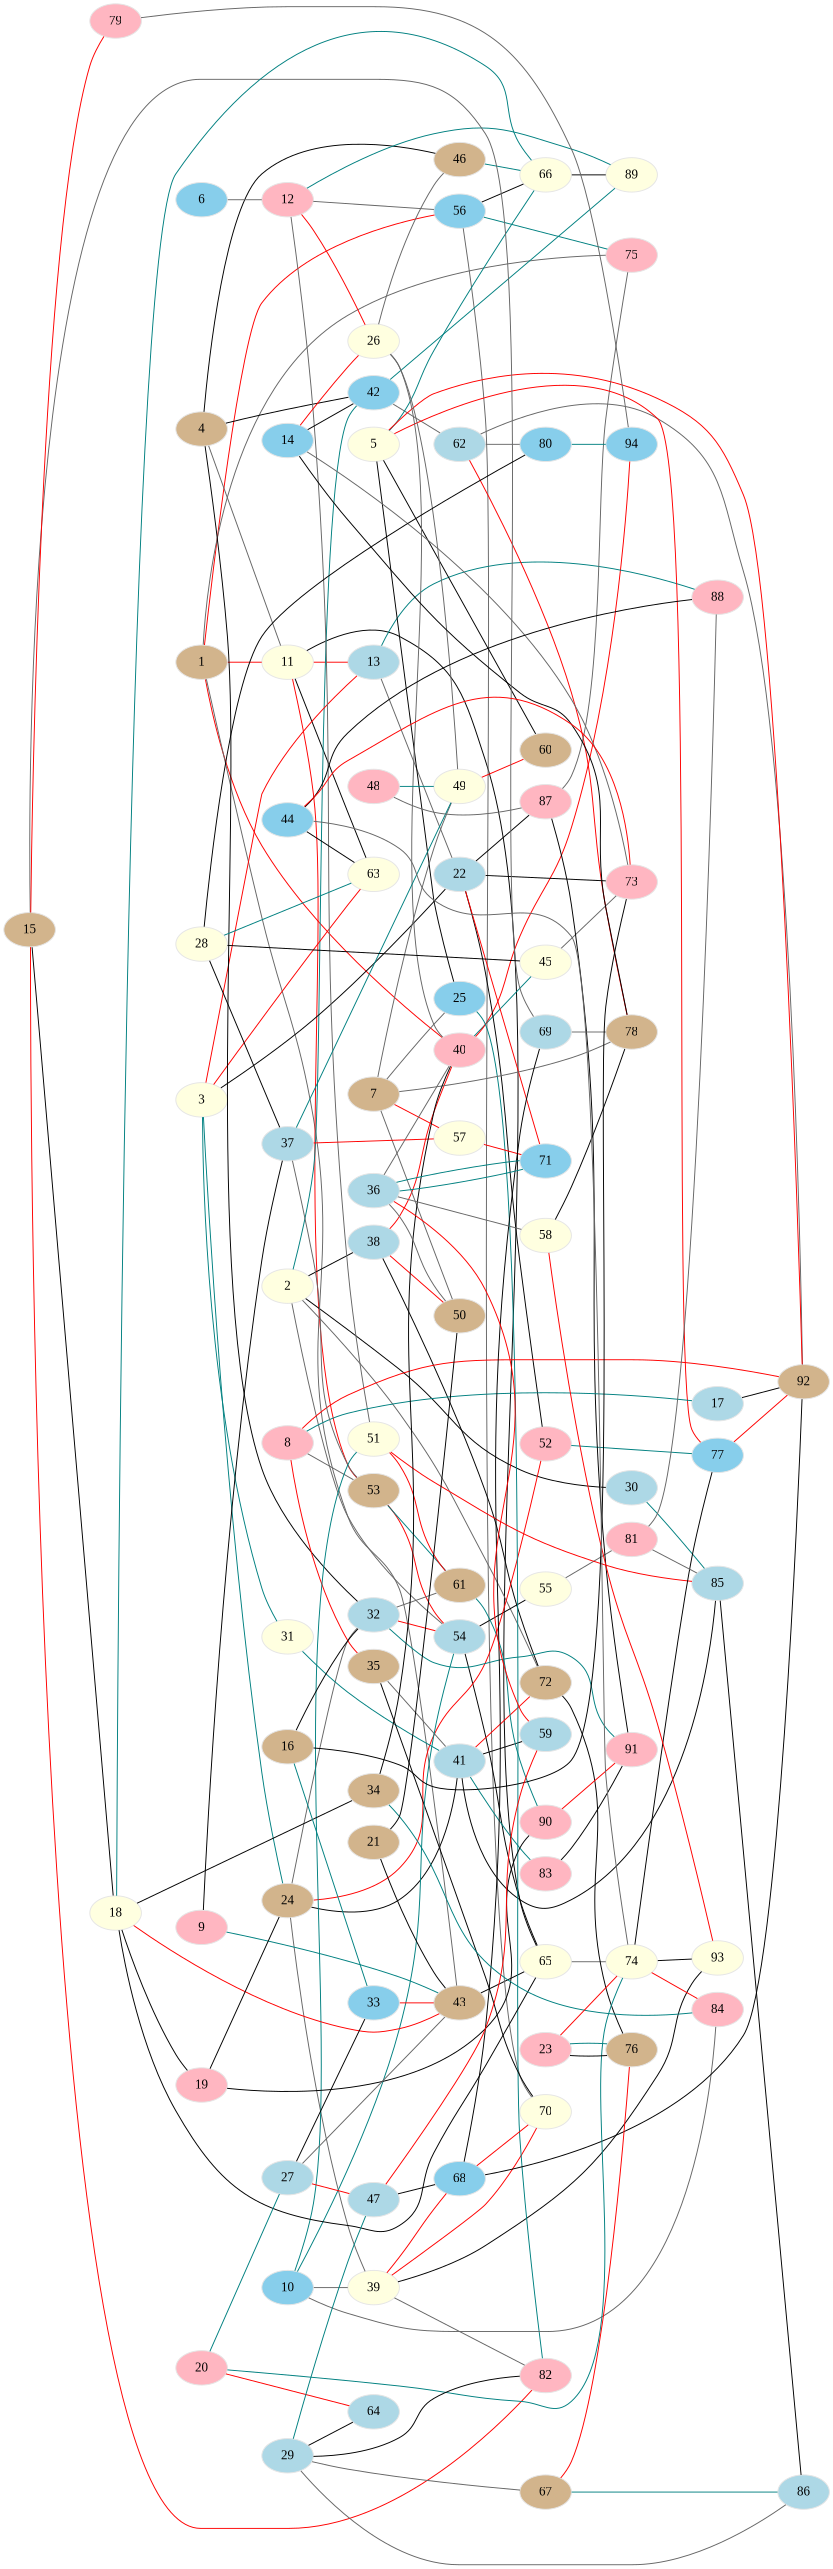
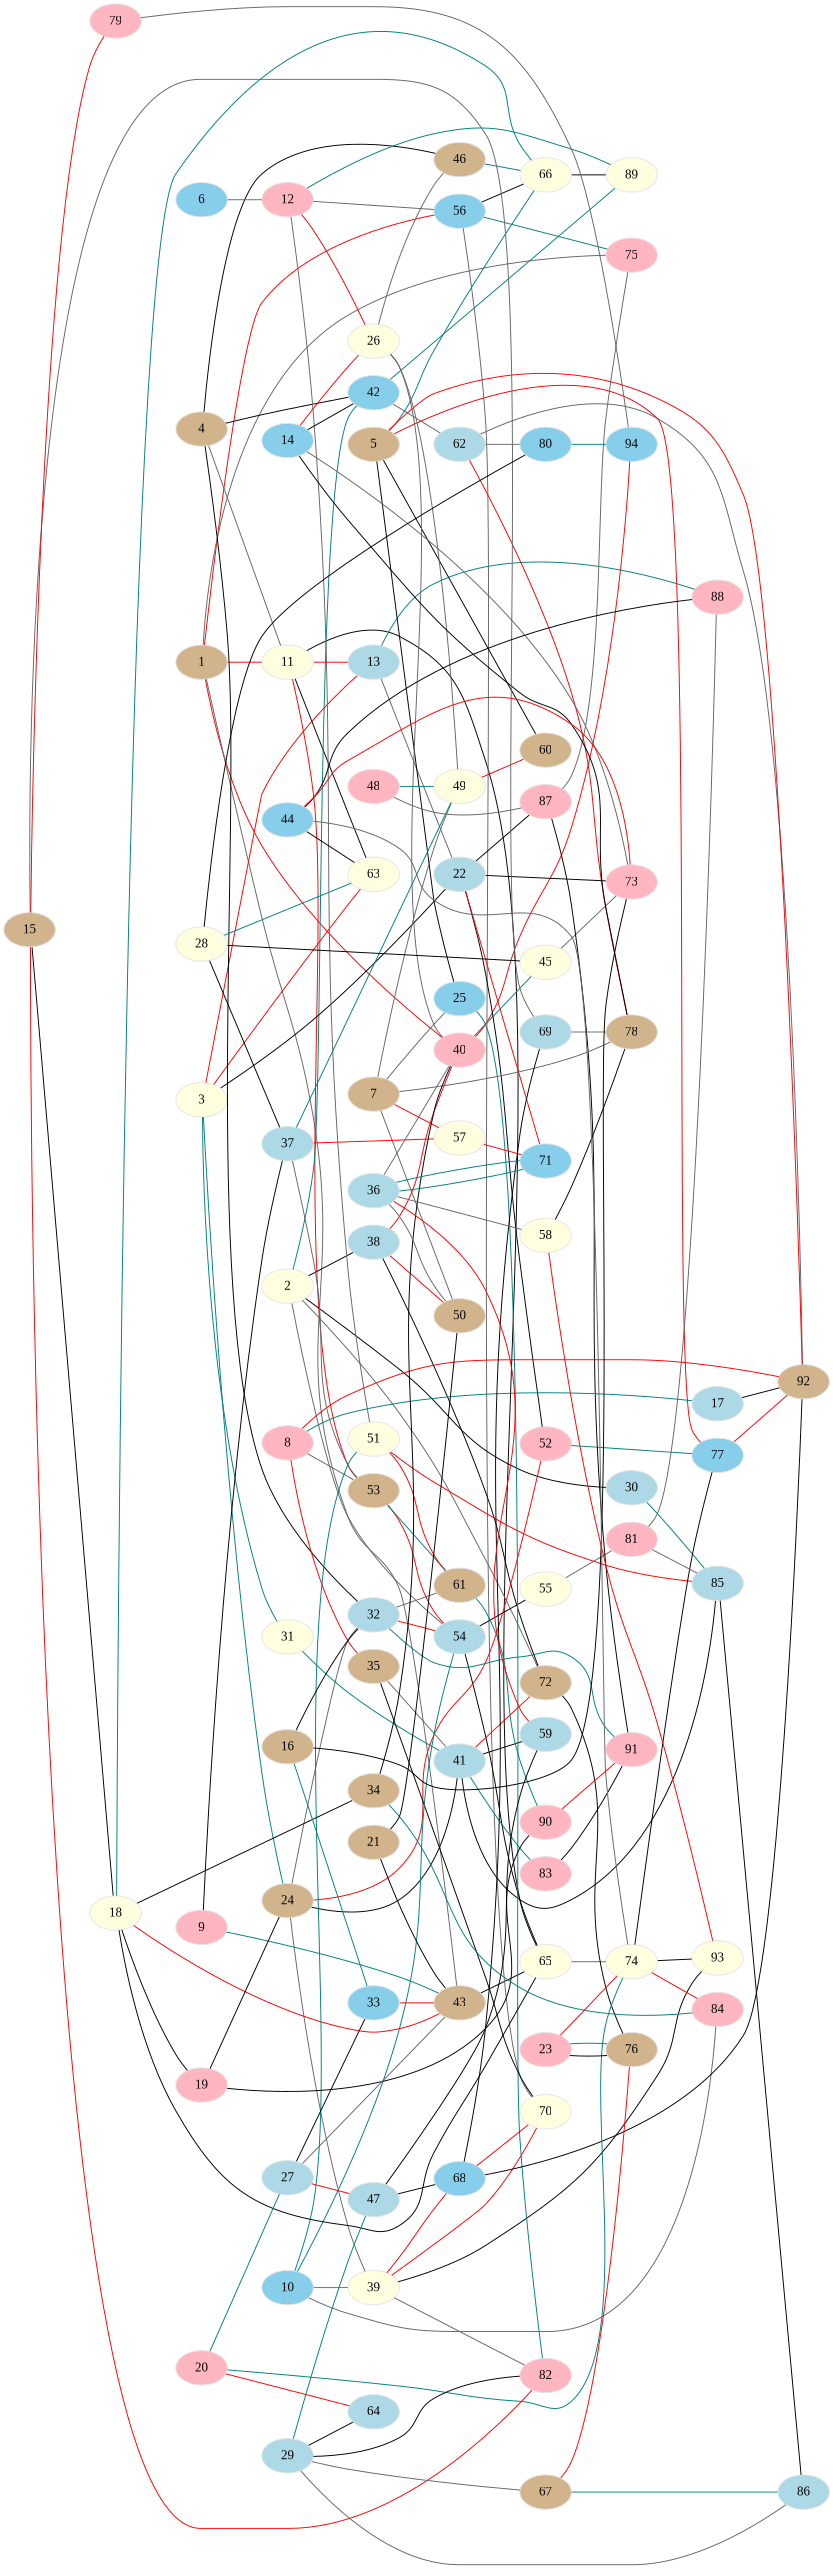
(374, 444) -> (374, 444)
(497, 1992) -> (497, 1992)
